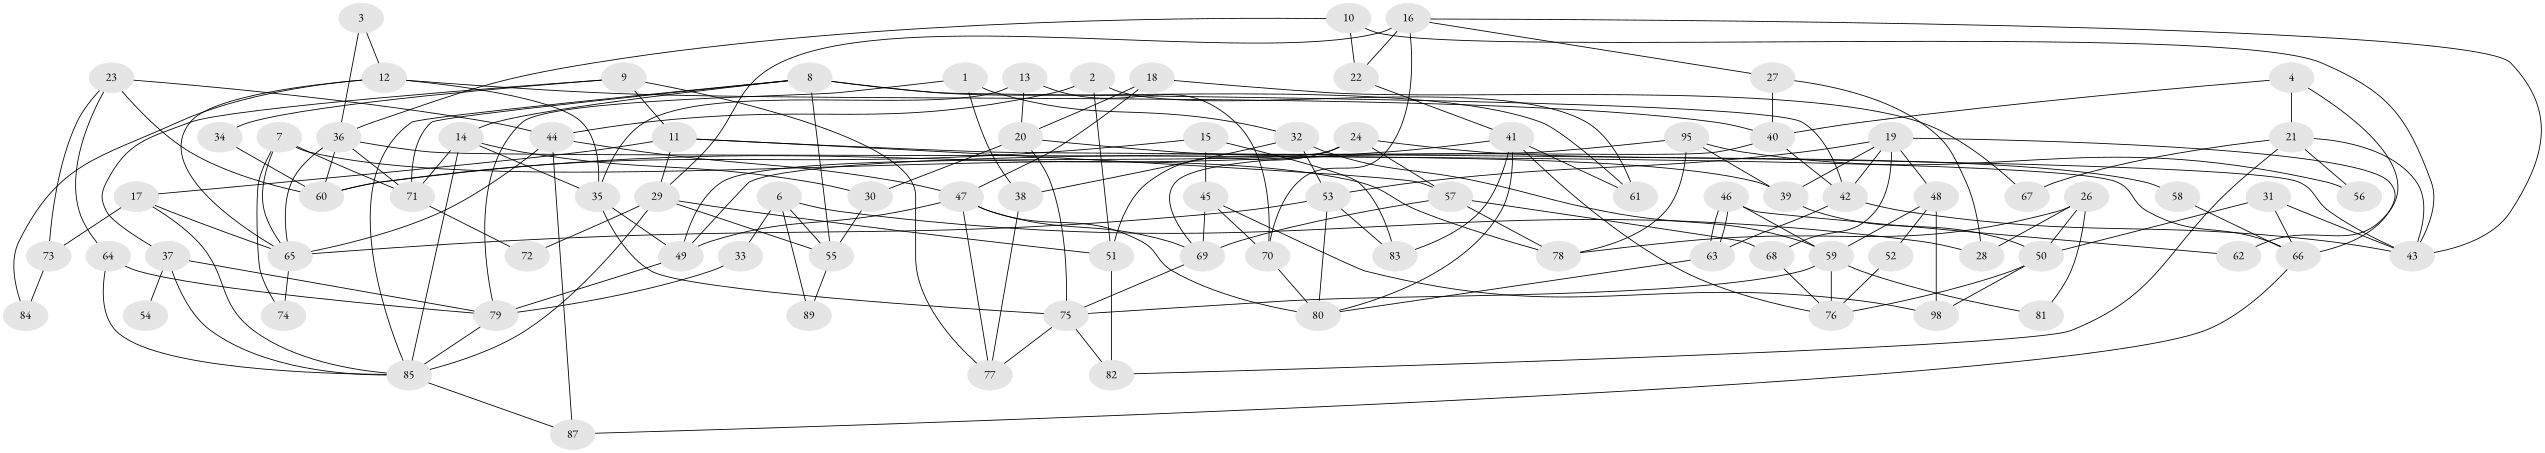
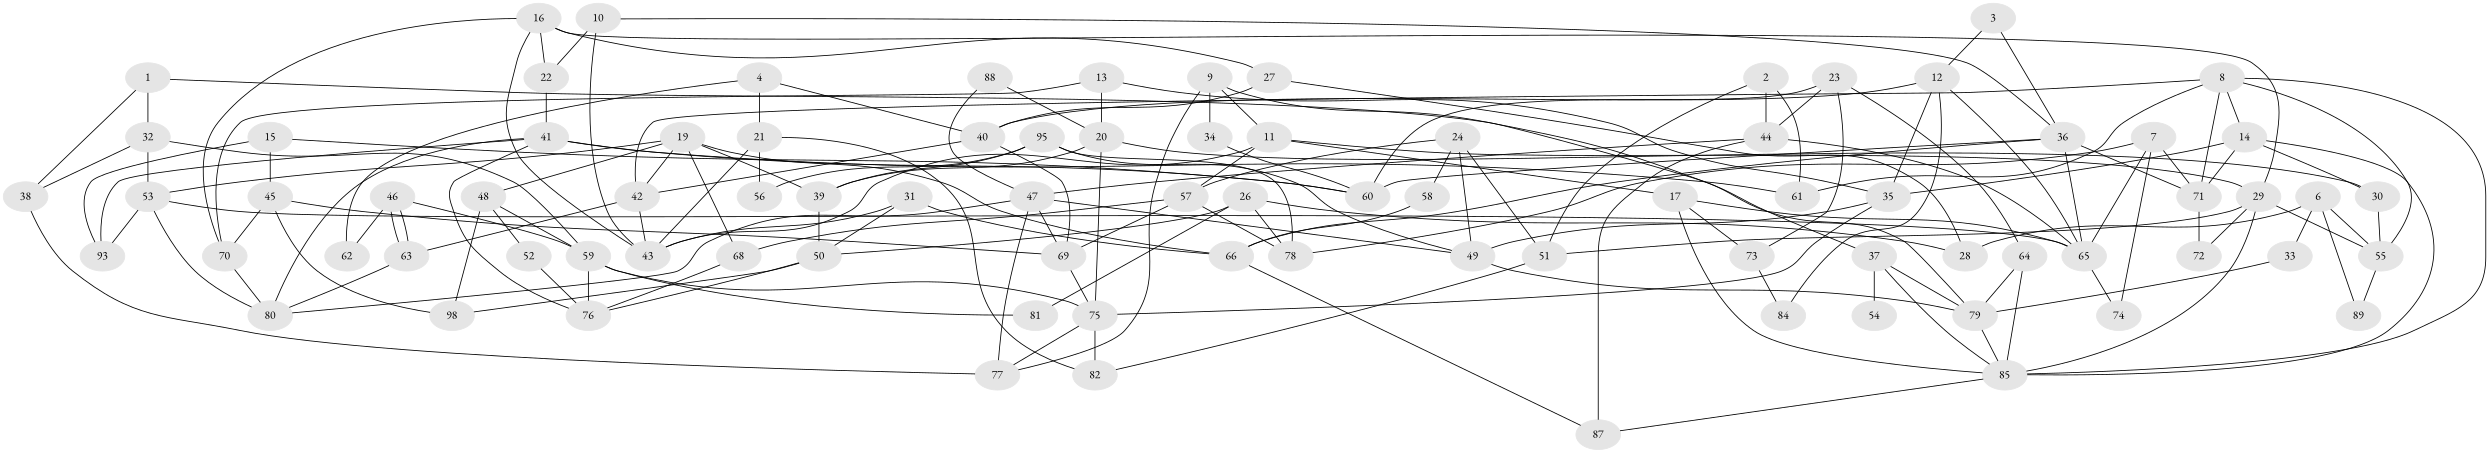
(1152, 78) -> (990, 78)
(2027, 197) -> none
(1395, 256) -> (102, 256)
